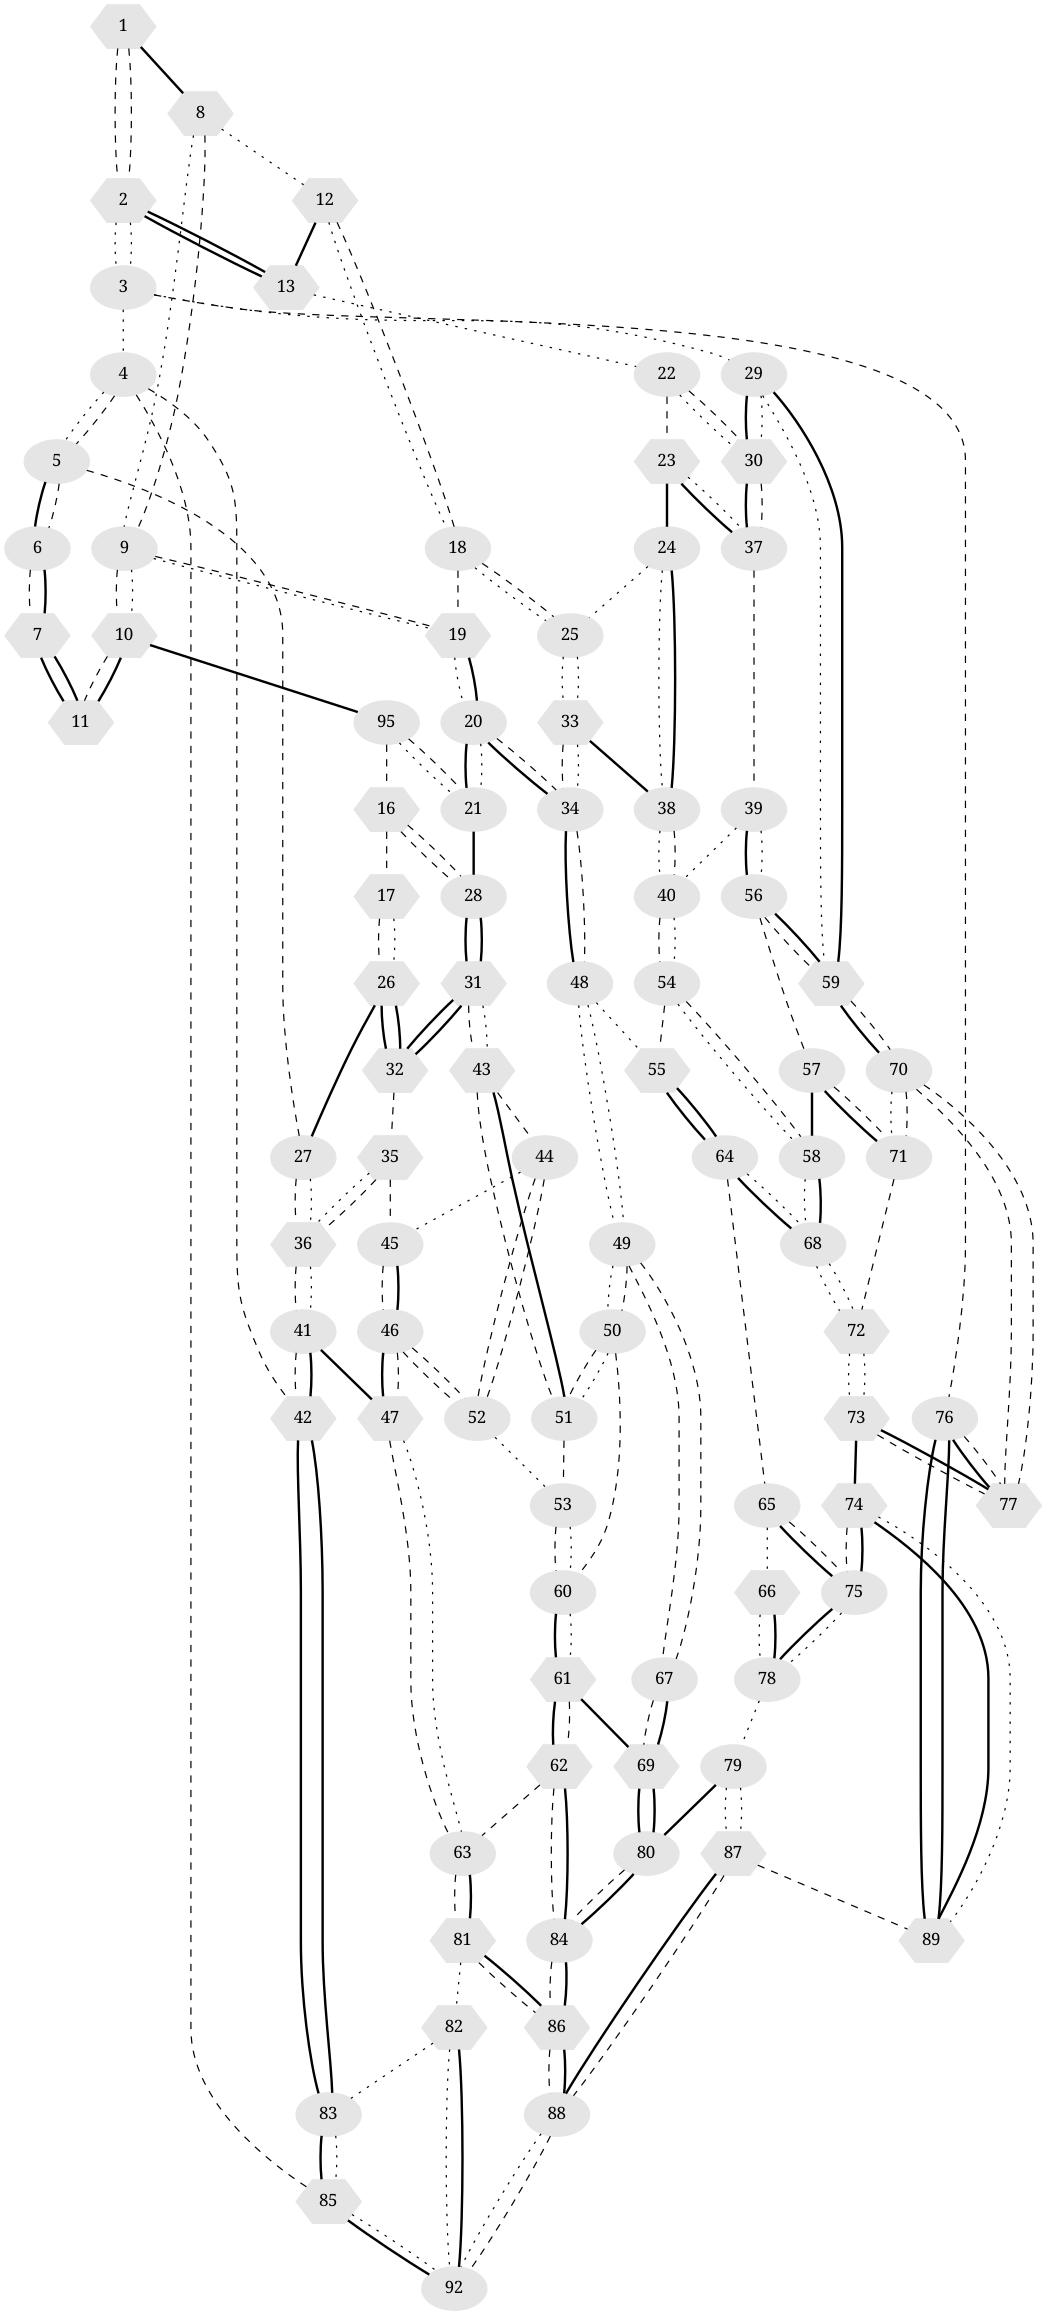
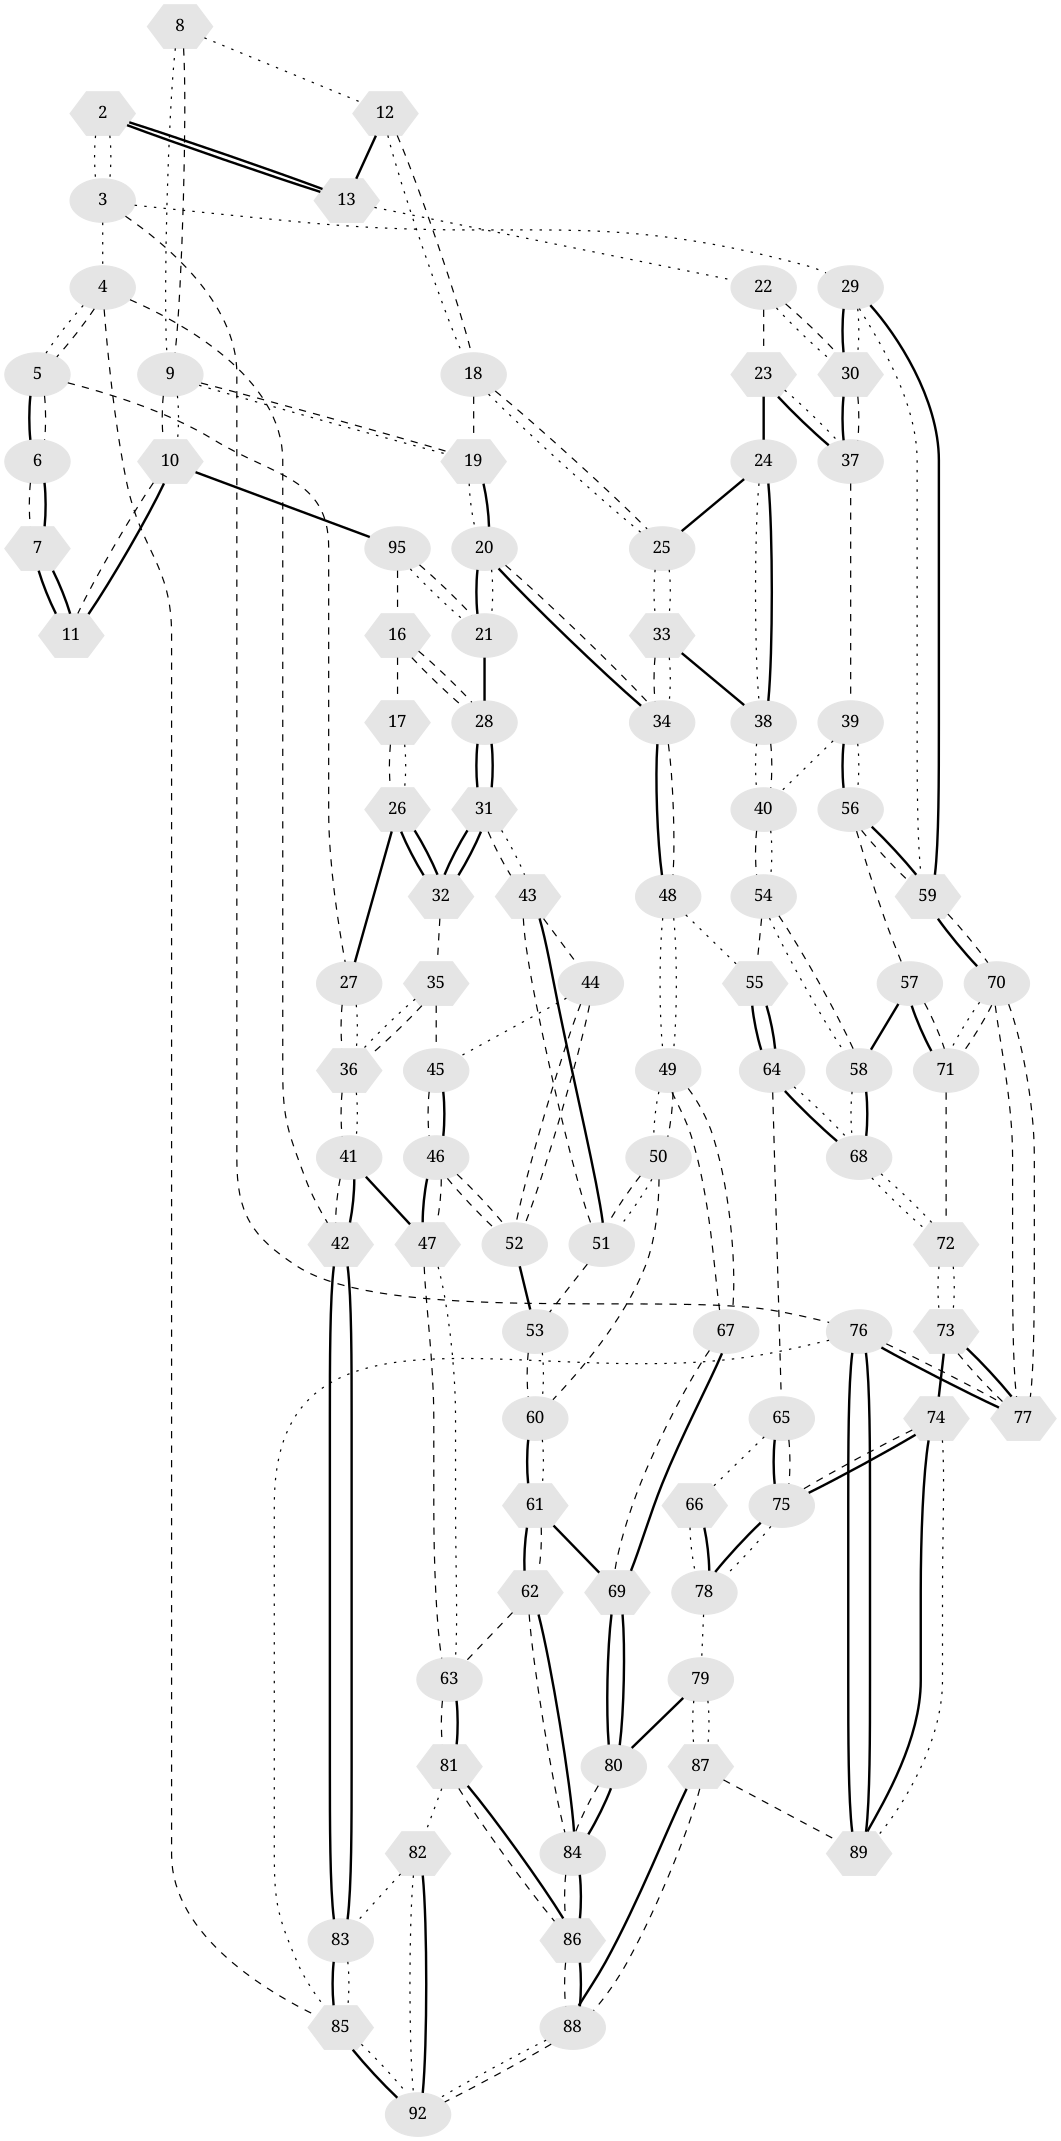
(123, 27) -> none
(619, 592) -> (713, 505)
none -> (285, 1440)
(520, 1462) -> (525, 1288)
